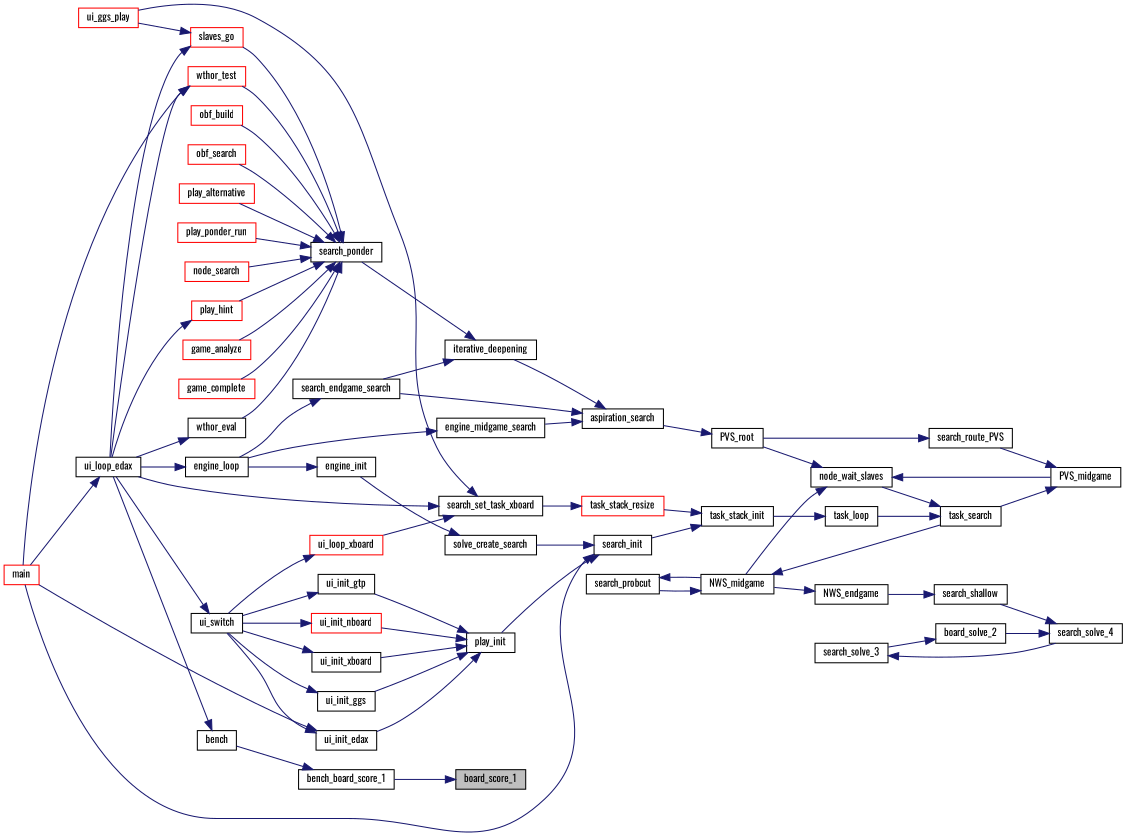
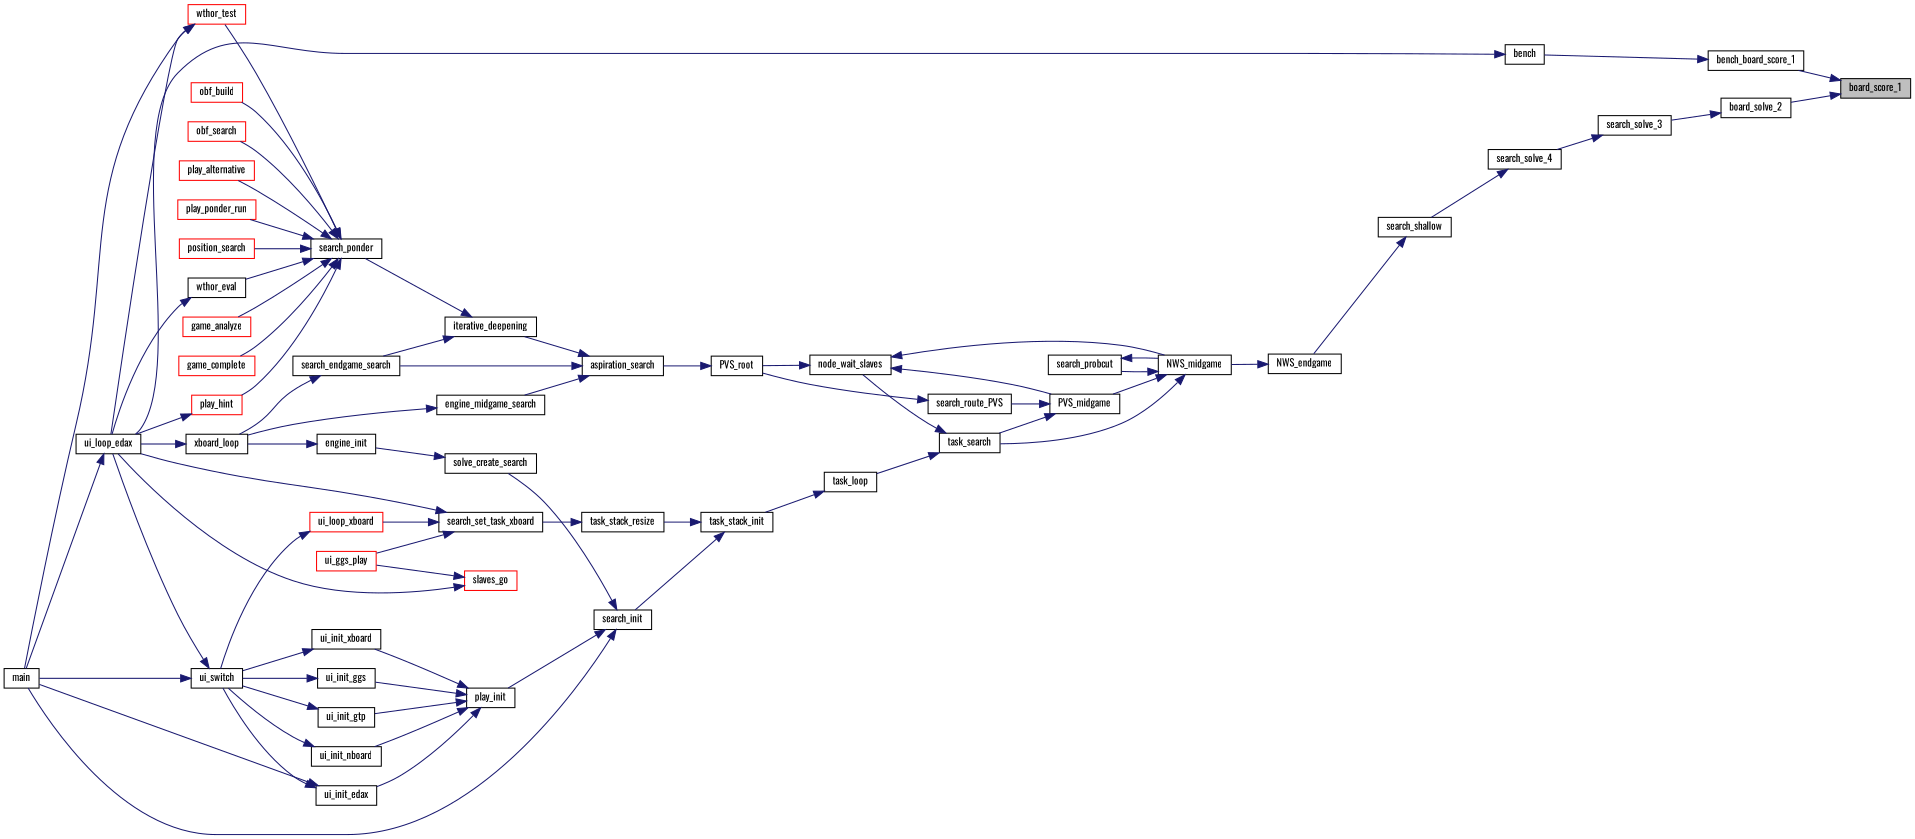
(305, 132) -> none
(217, 272) -> (217, 249)
none -> (1135, 386)
(217, 467) -> (217, 444)
(623, 506) -> (623, 522)
(22, 575) -> (22, 678)
(346, 623) -> (346, 756)
(1022, 633) -> (1811, 99)
none -> (110, 678)
